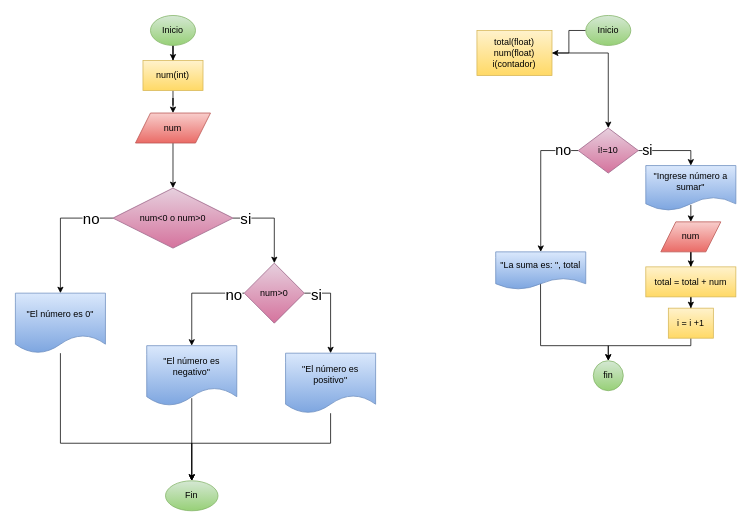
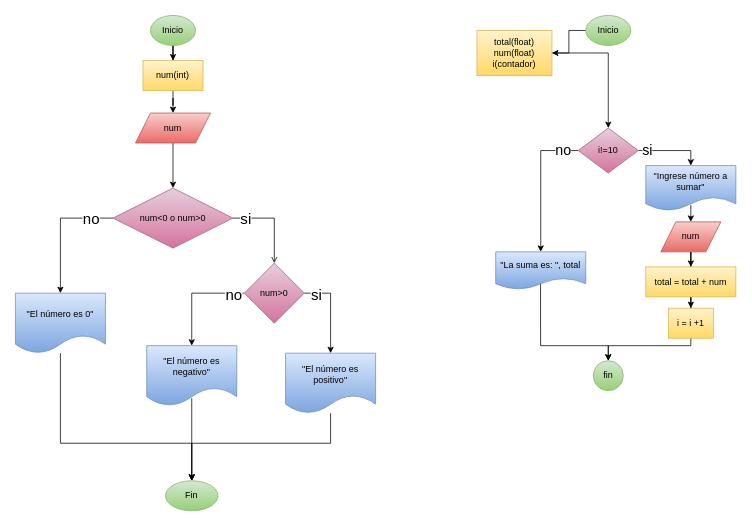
(274, 256) -> (274, 258)
